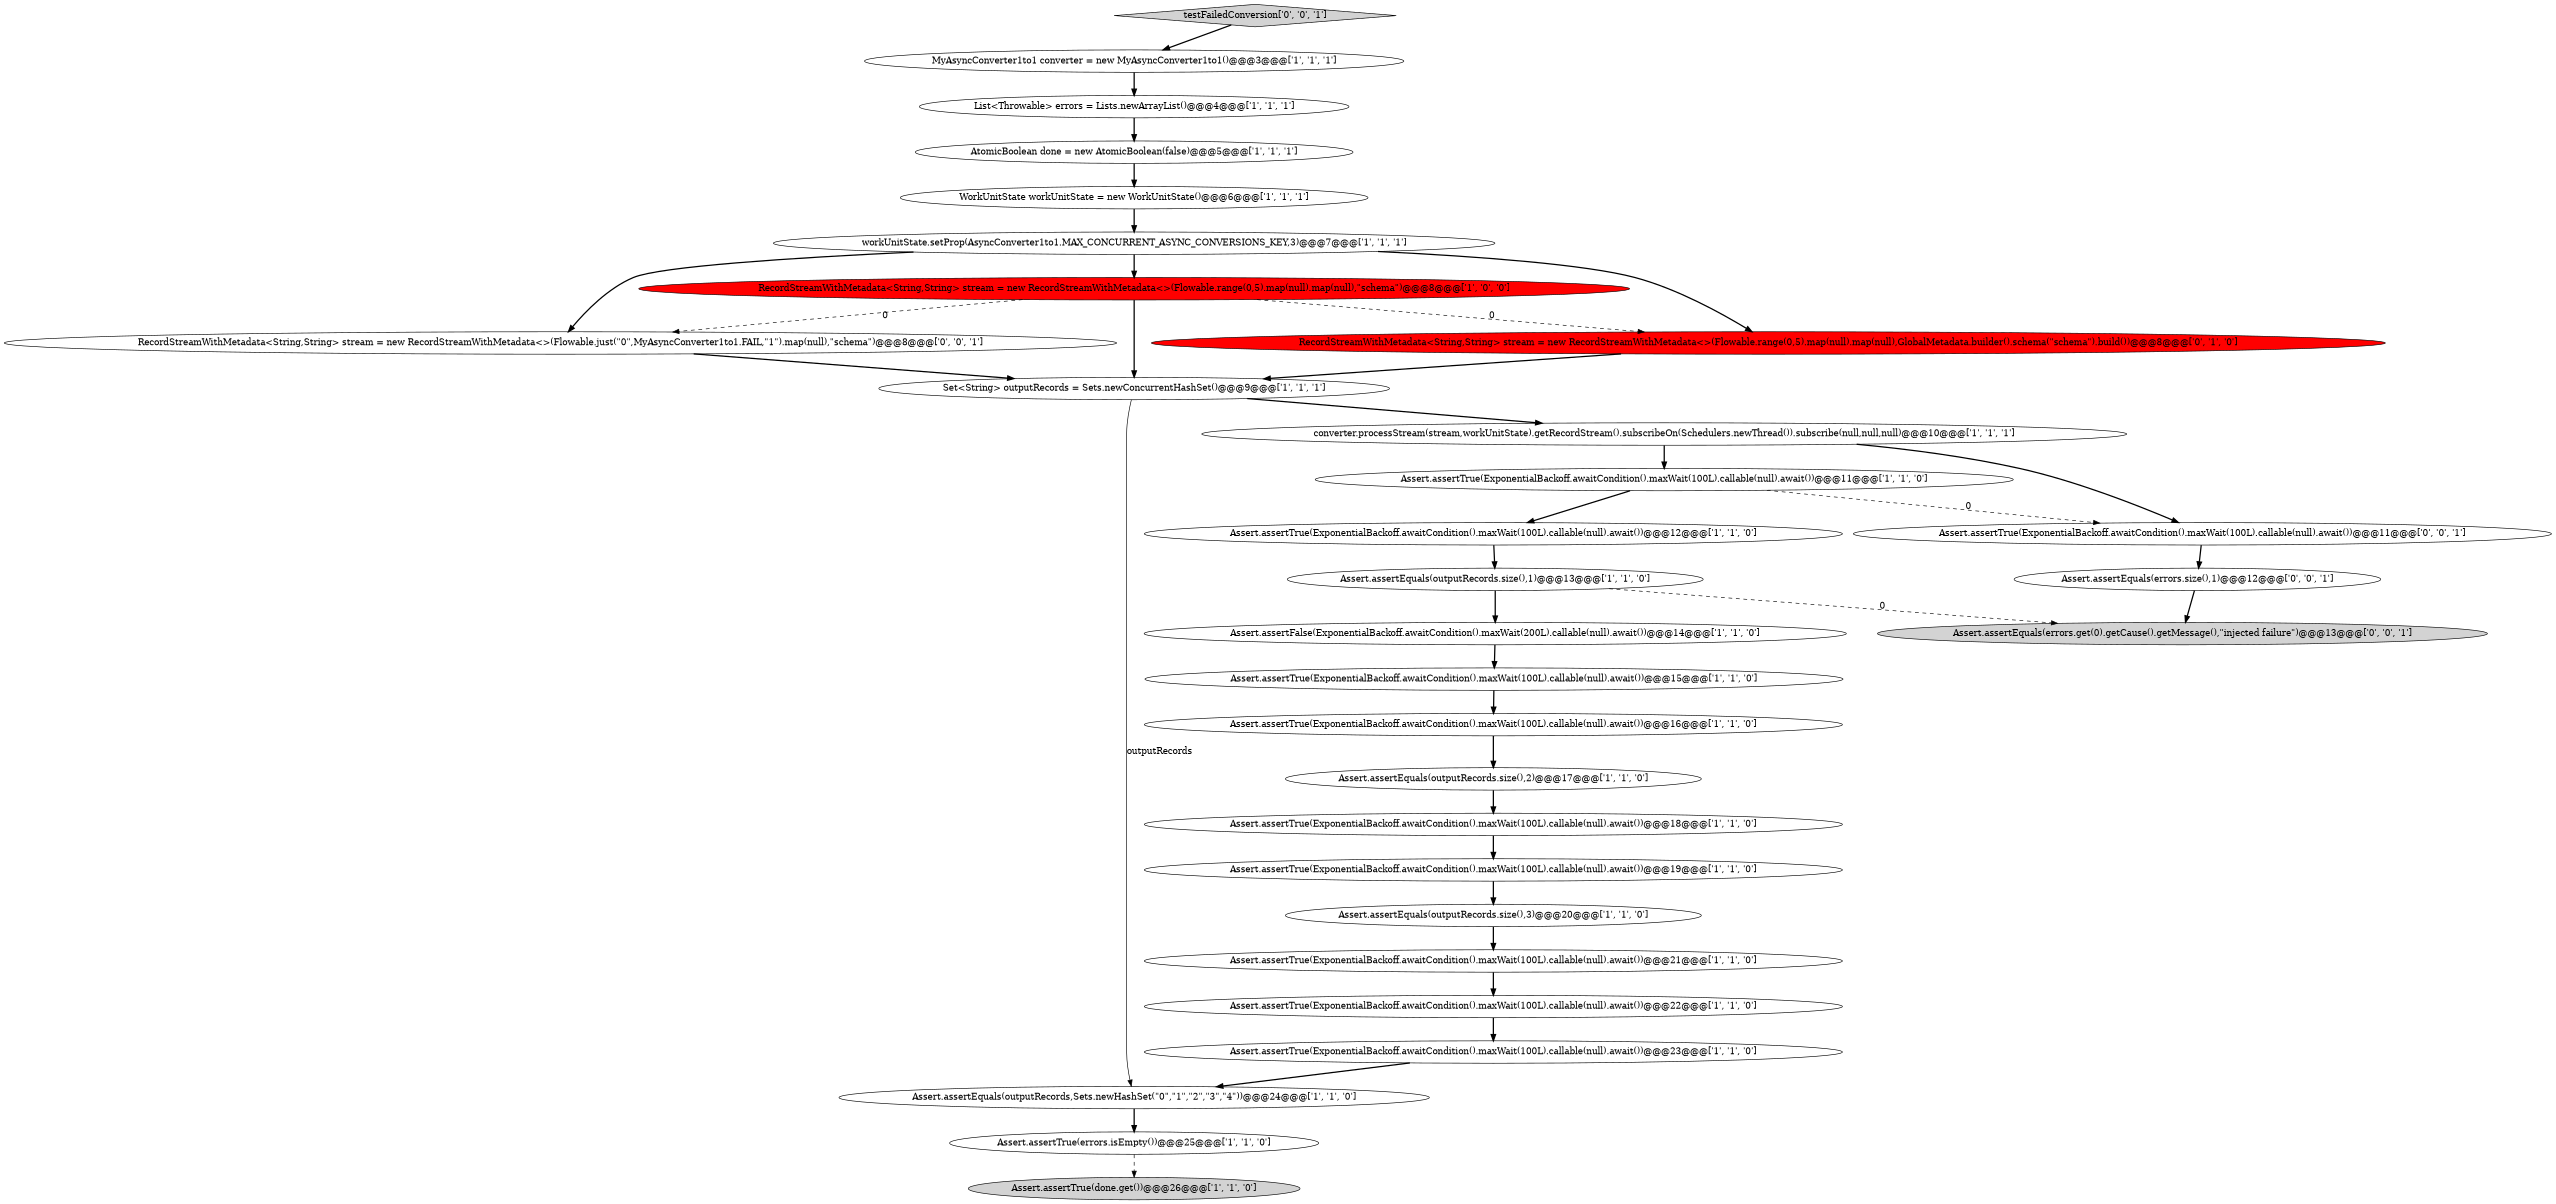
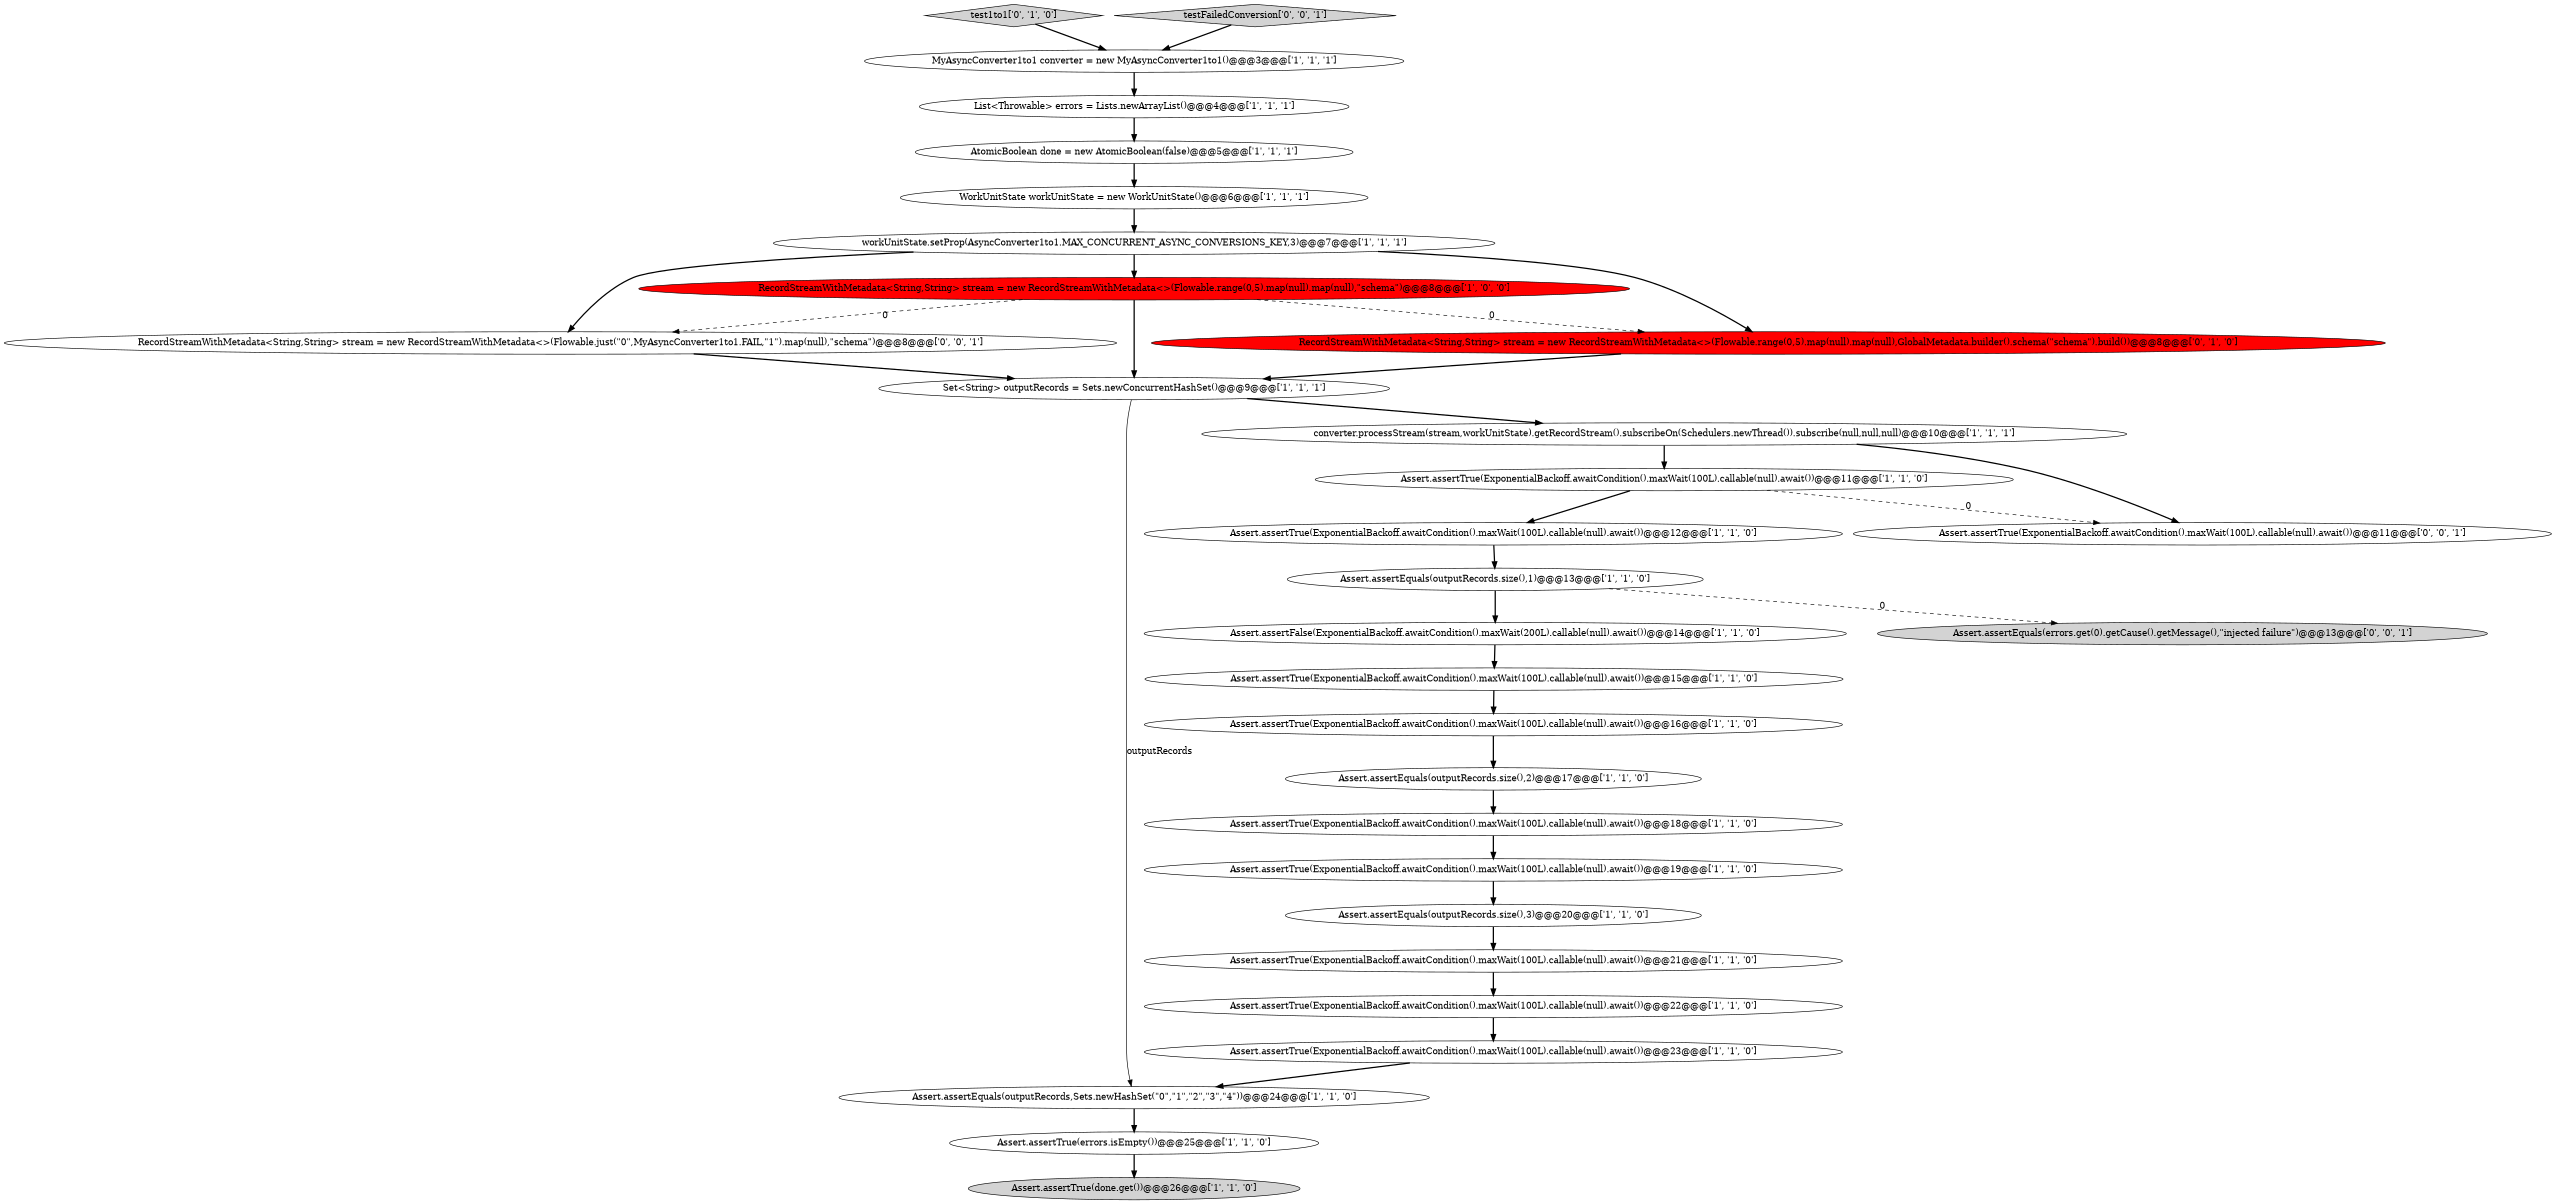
none -> (1014, 16)
(2197, 579) -> none
(1134, 1163) -> (1134, 1163)
